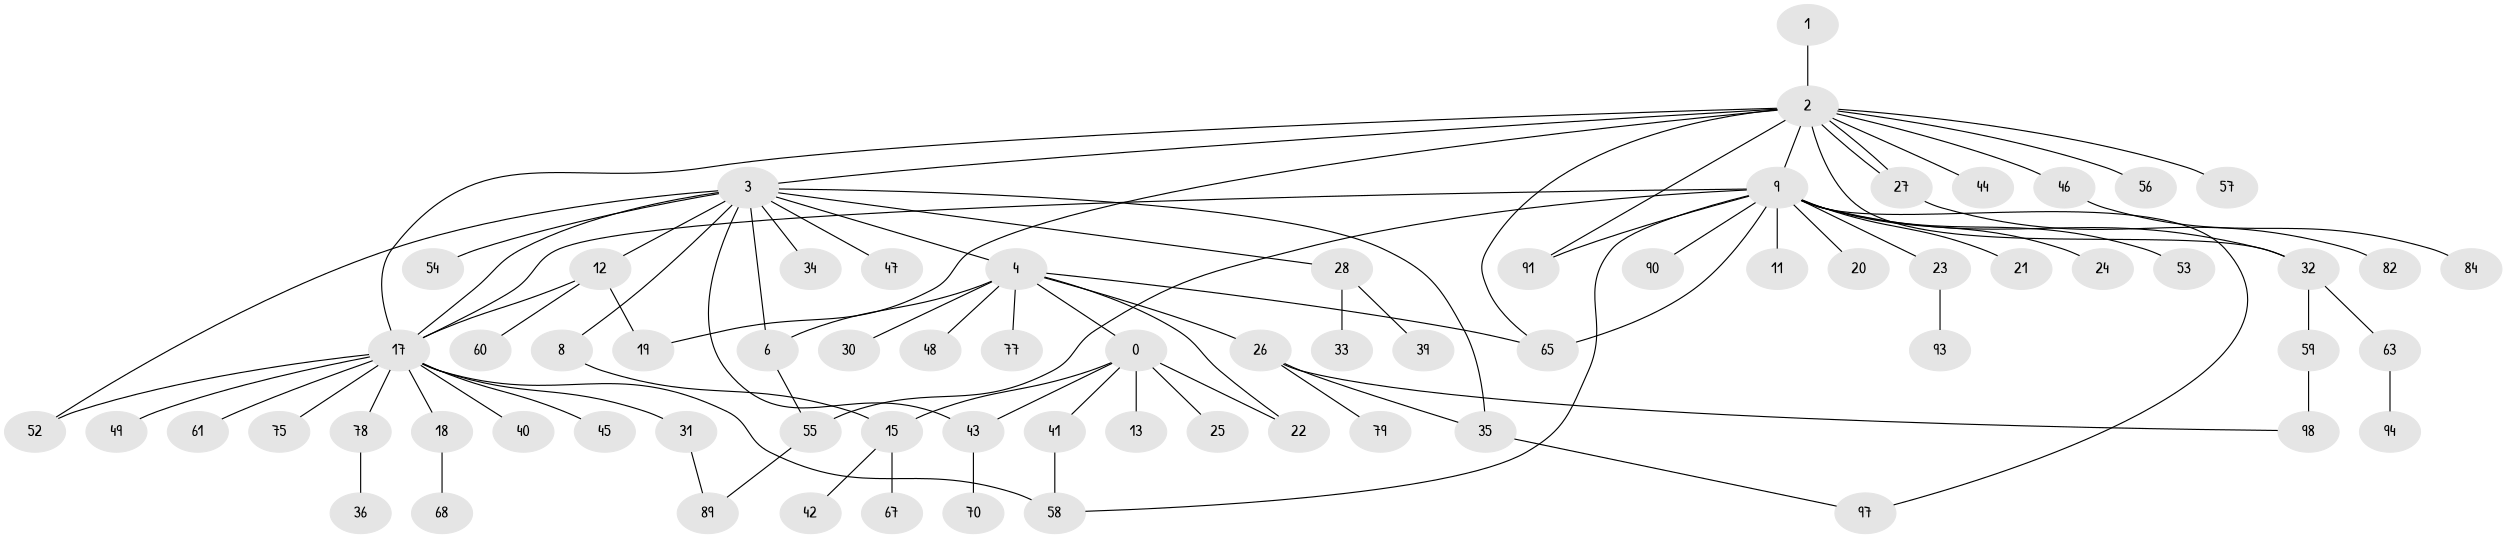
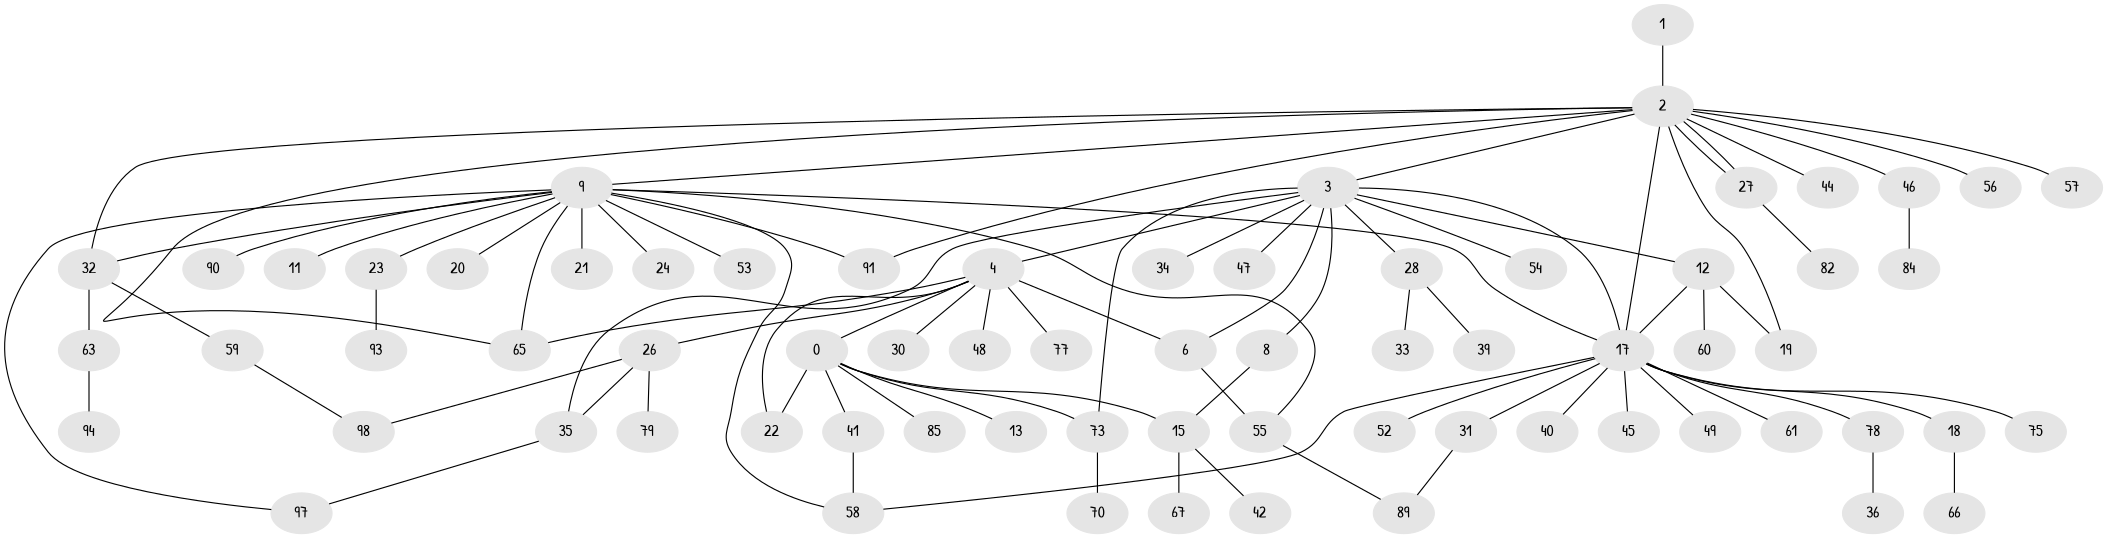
(371, 256) -> none
(973, 432) -> (1097, 432)
(1218, 432) -> (935, 432)
(442, 513) -> (1954, 513)
